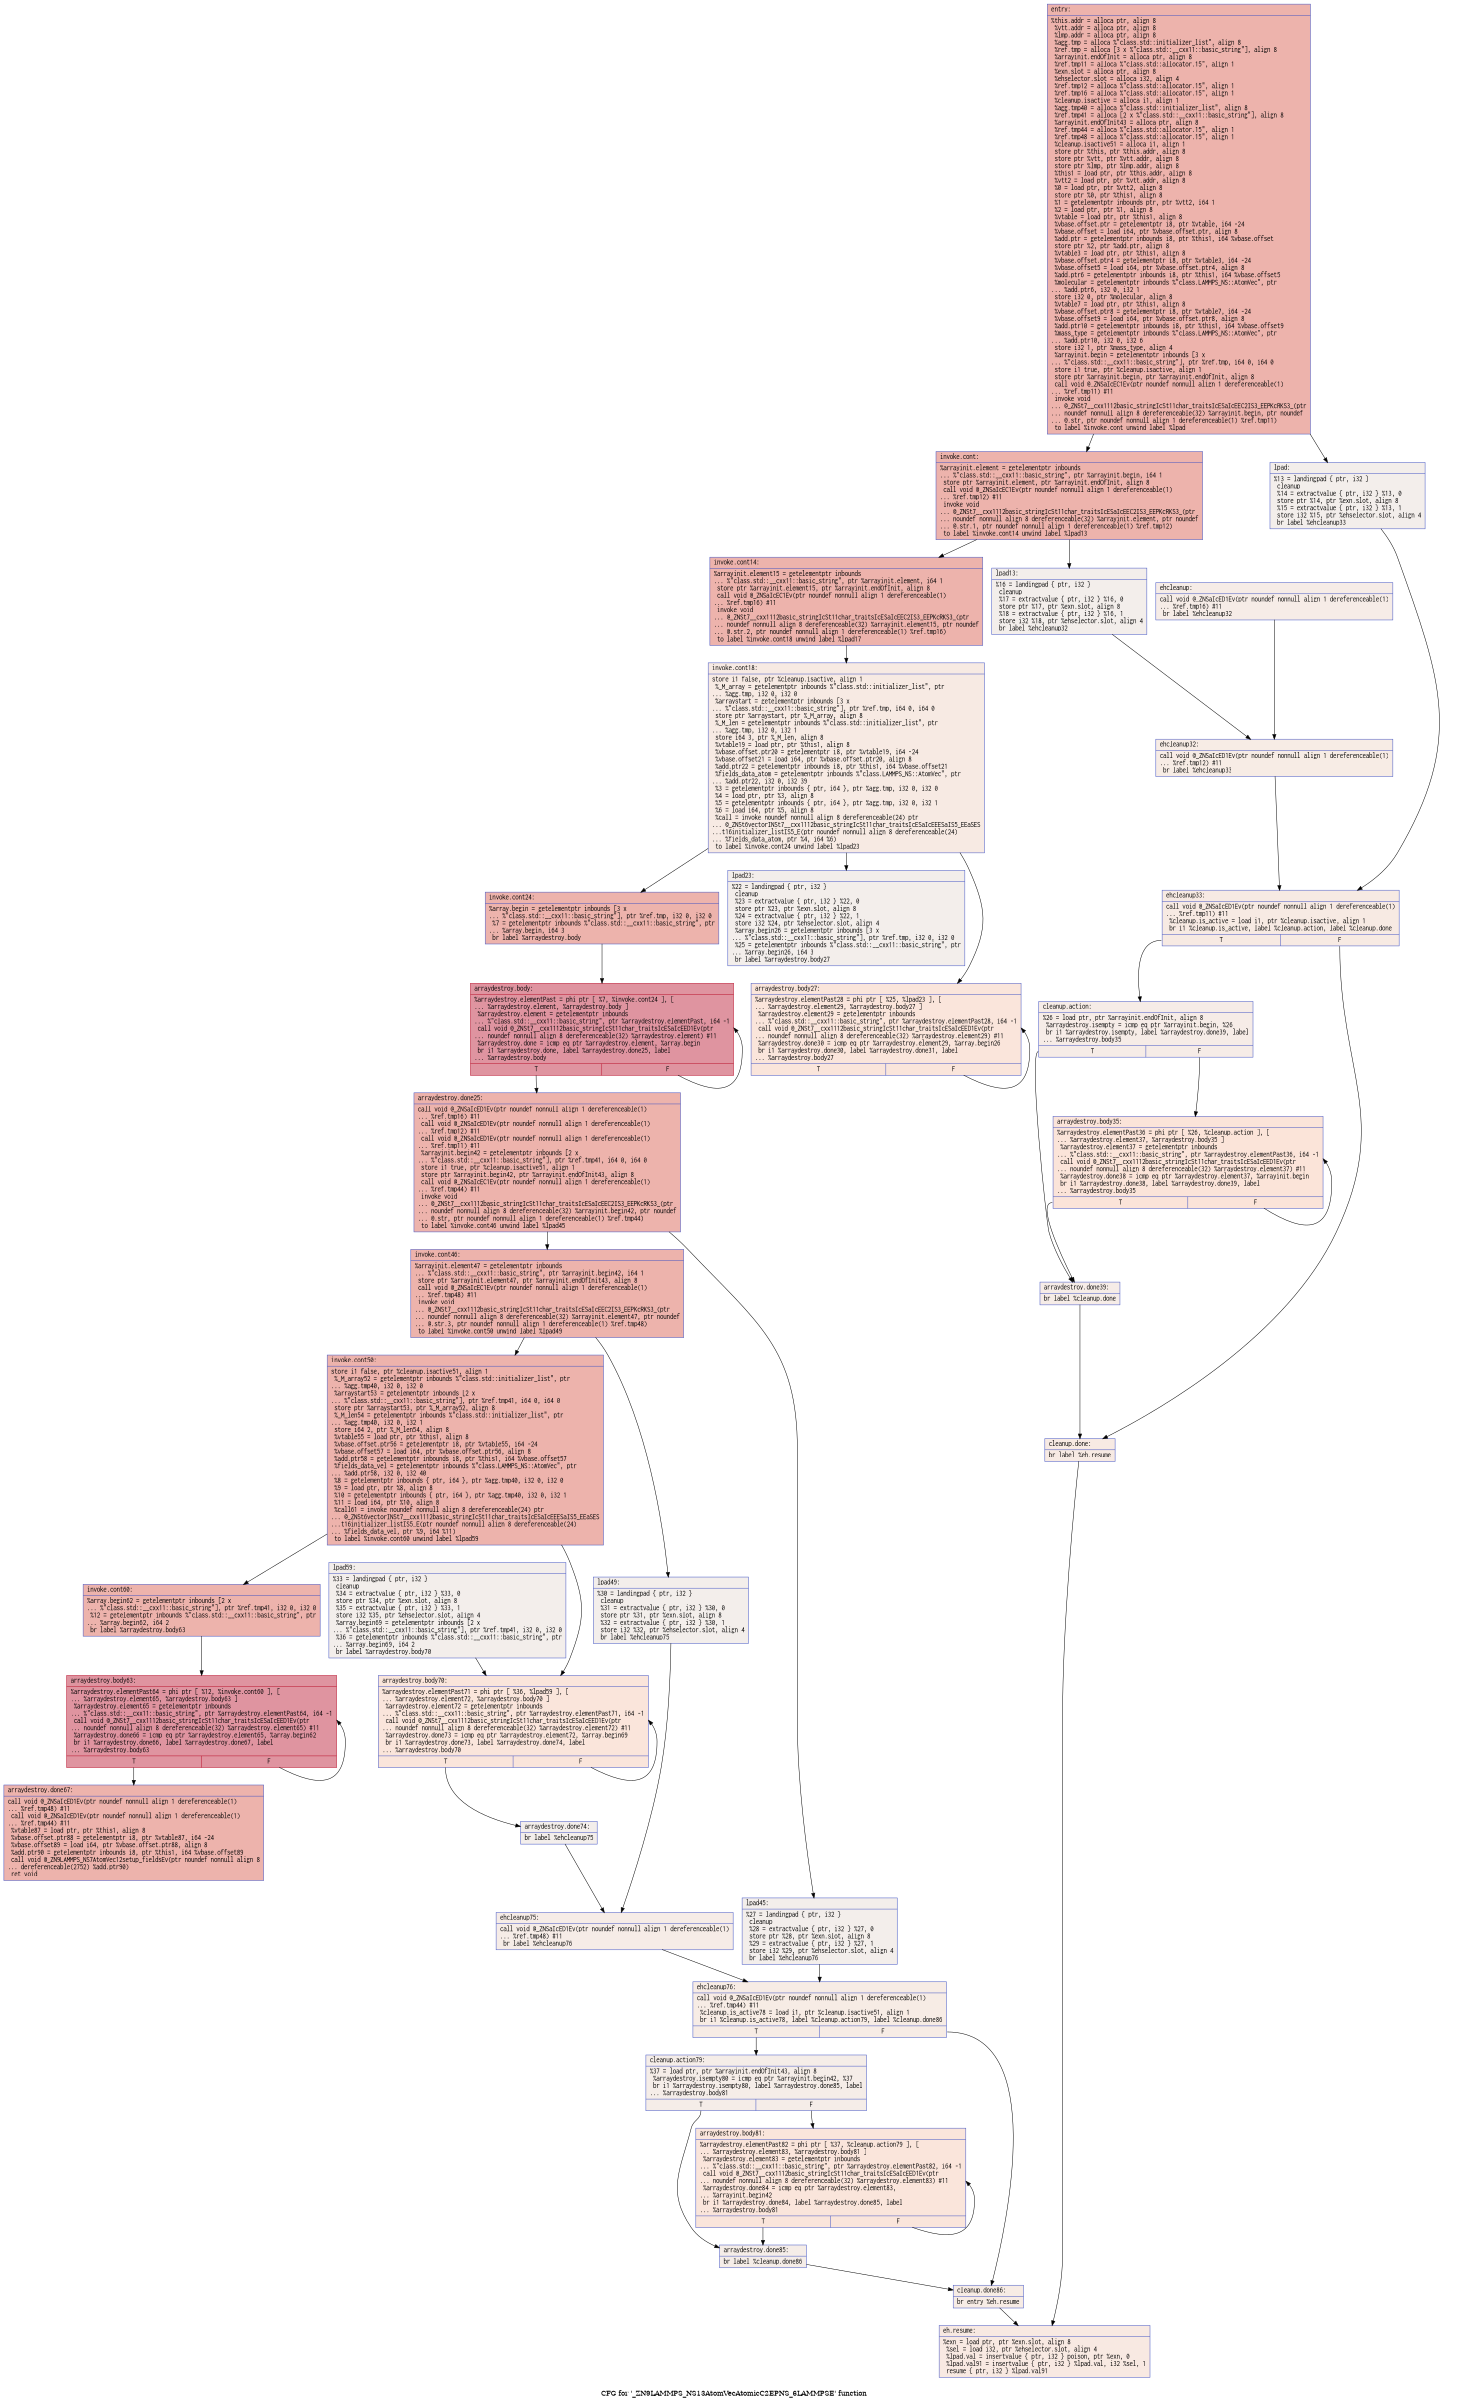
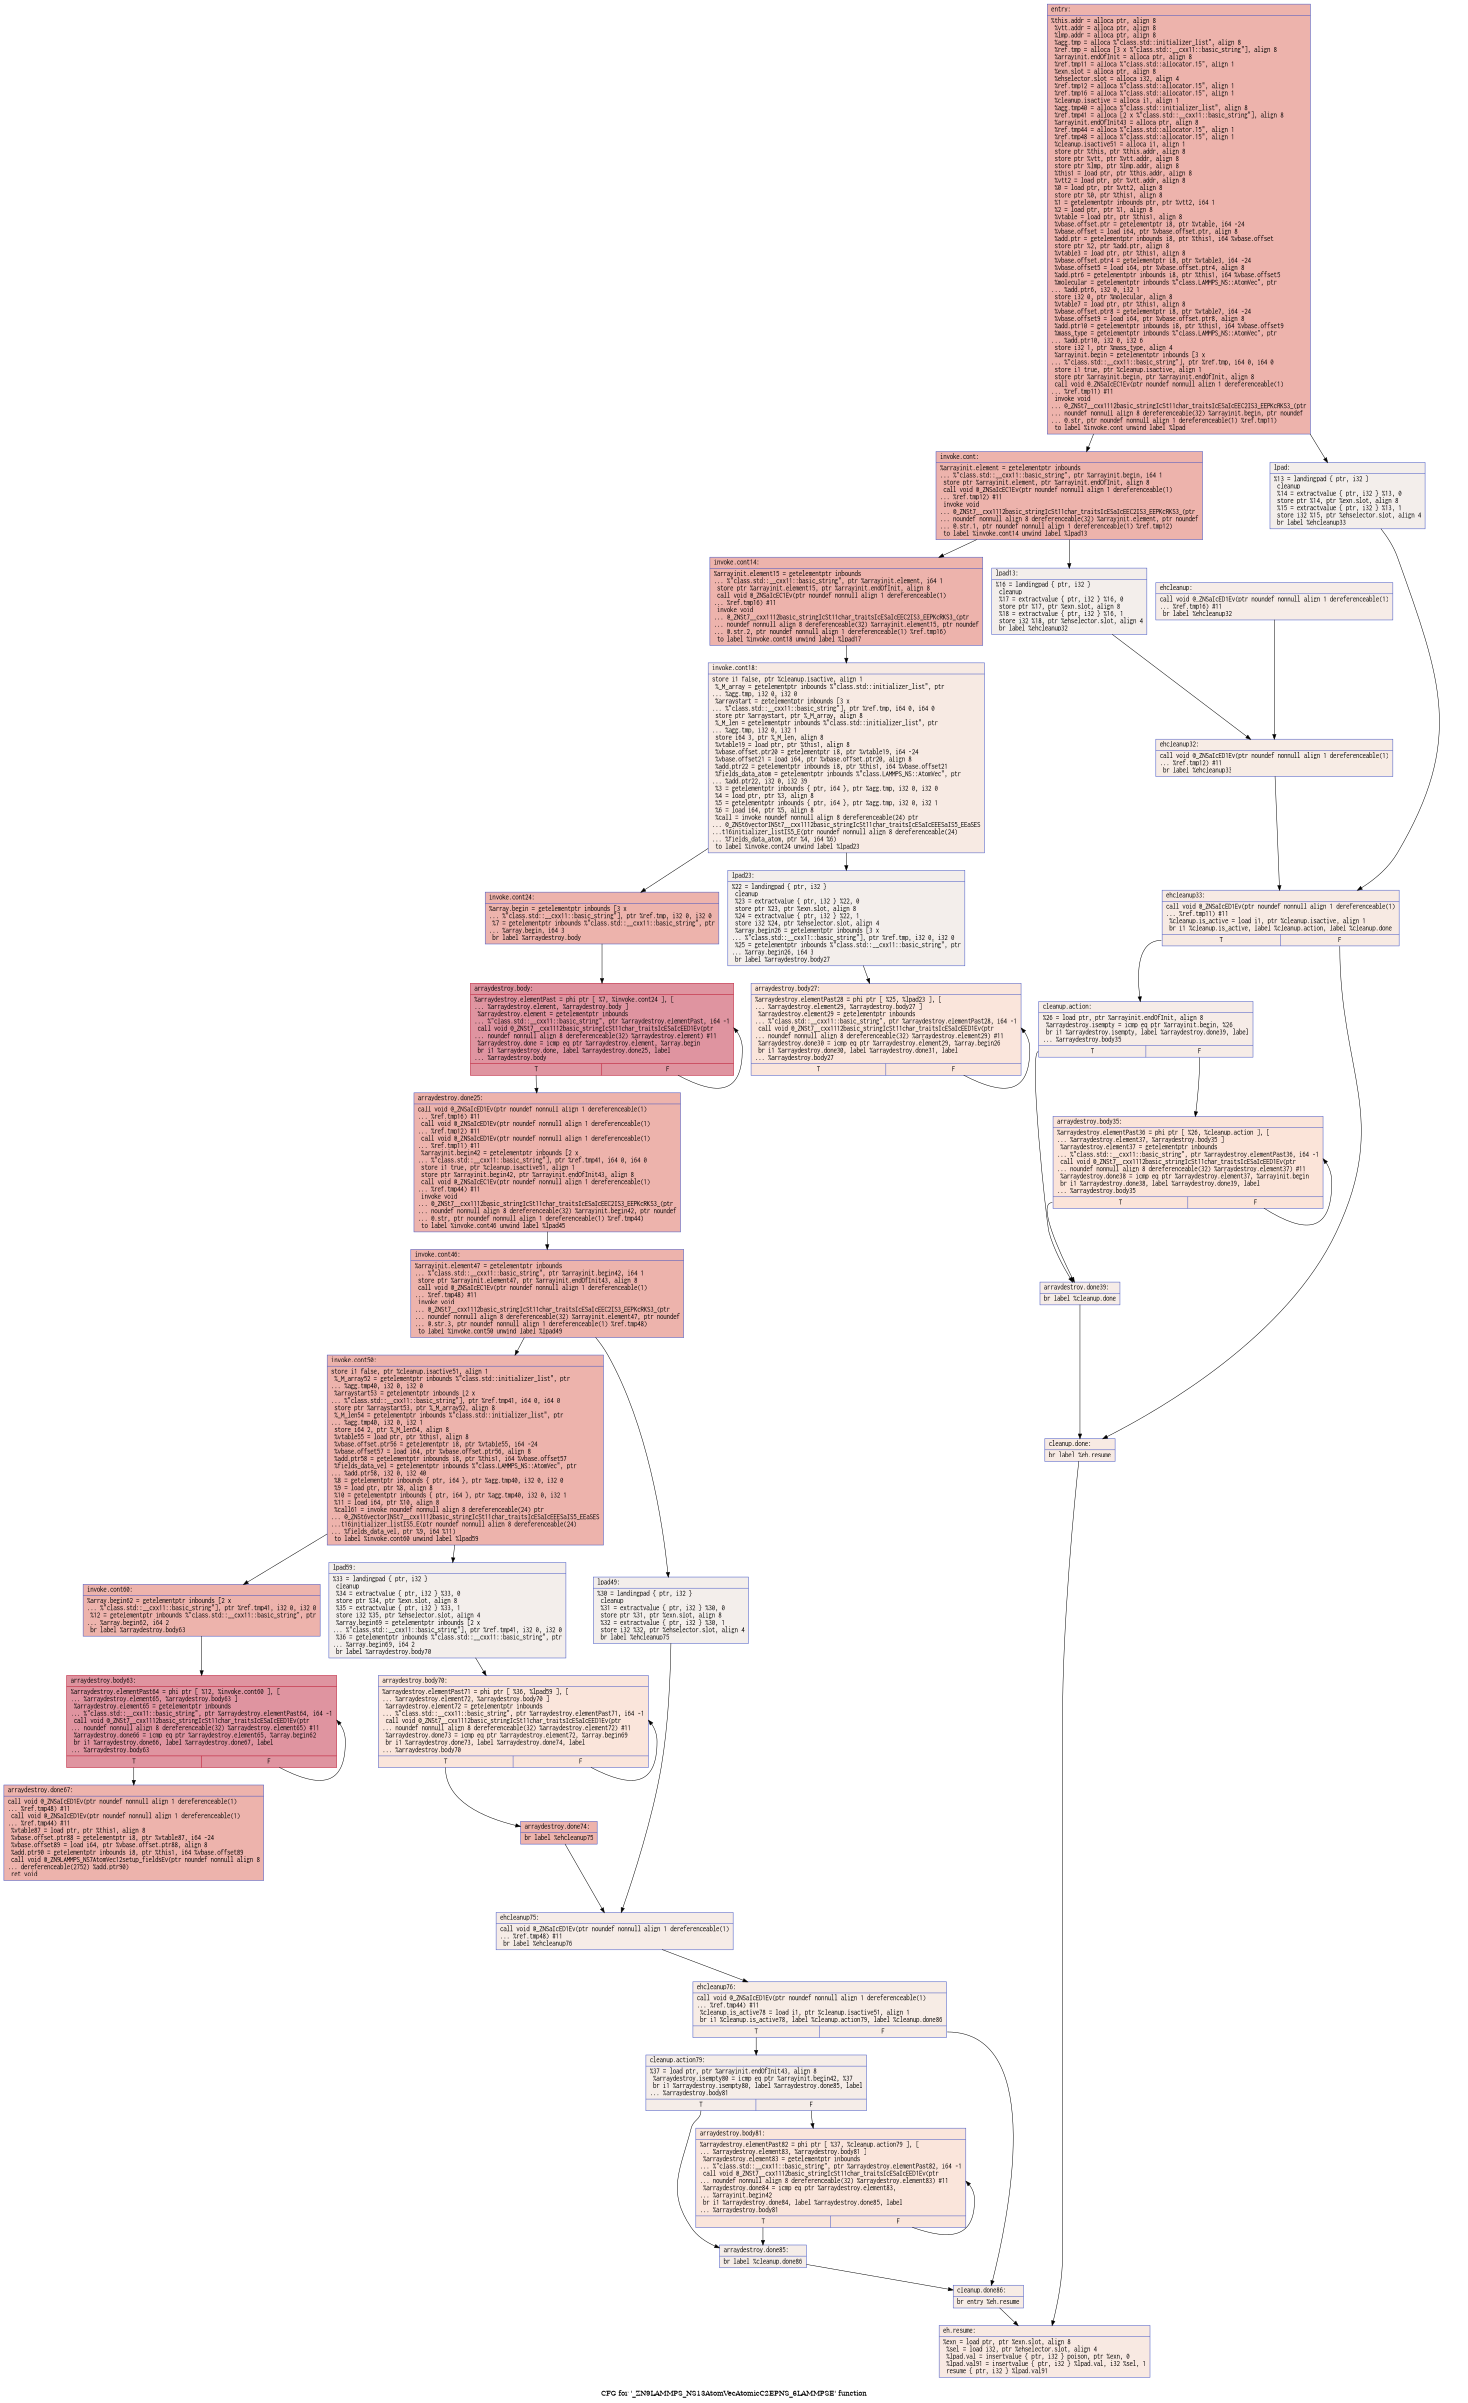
(983, 916) -> (866, 972)
(581, 1608) -> (454, 1551)
(559, 1833) -> (559, 1833)
(820, 1931) -> none
